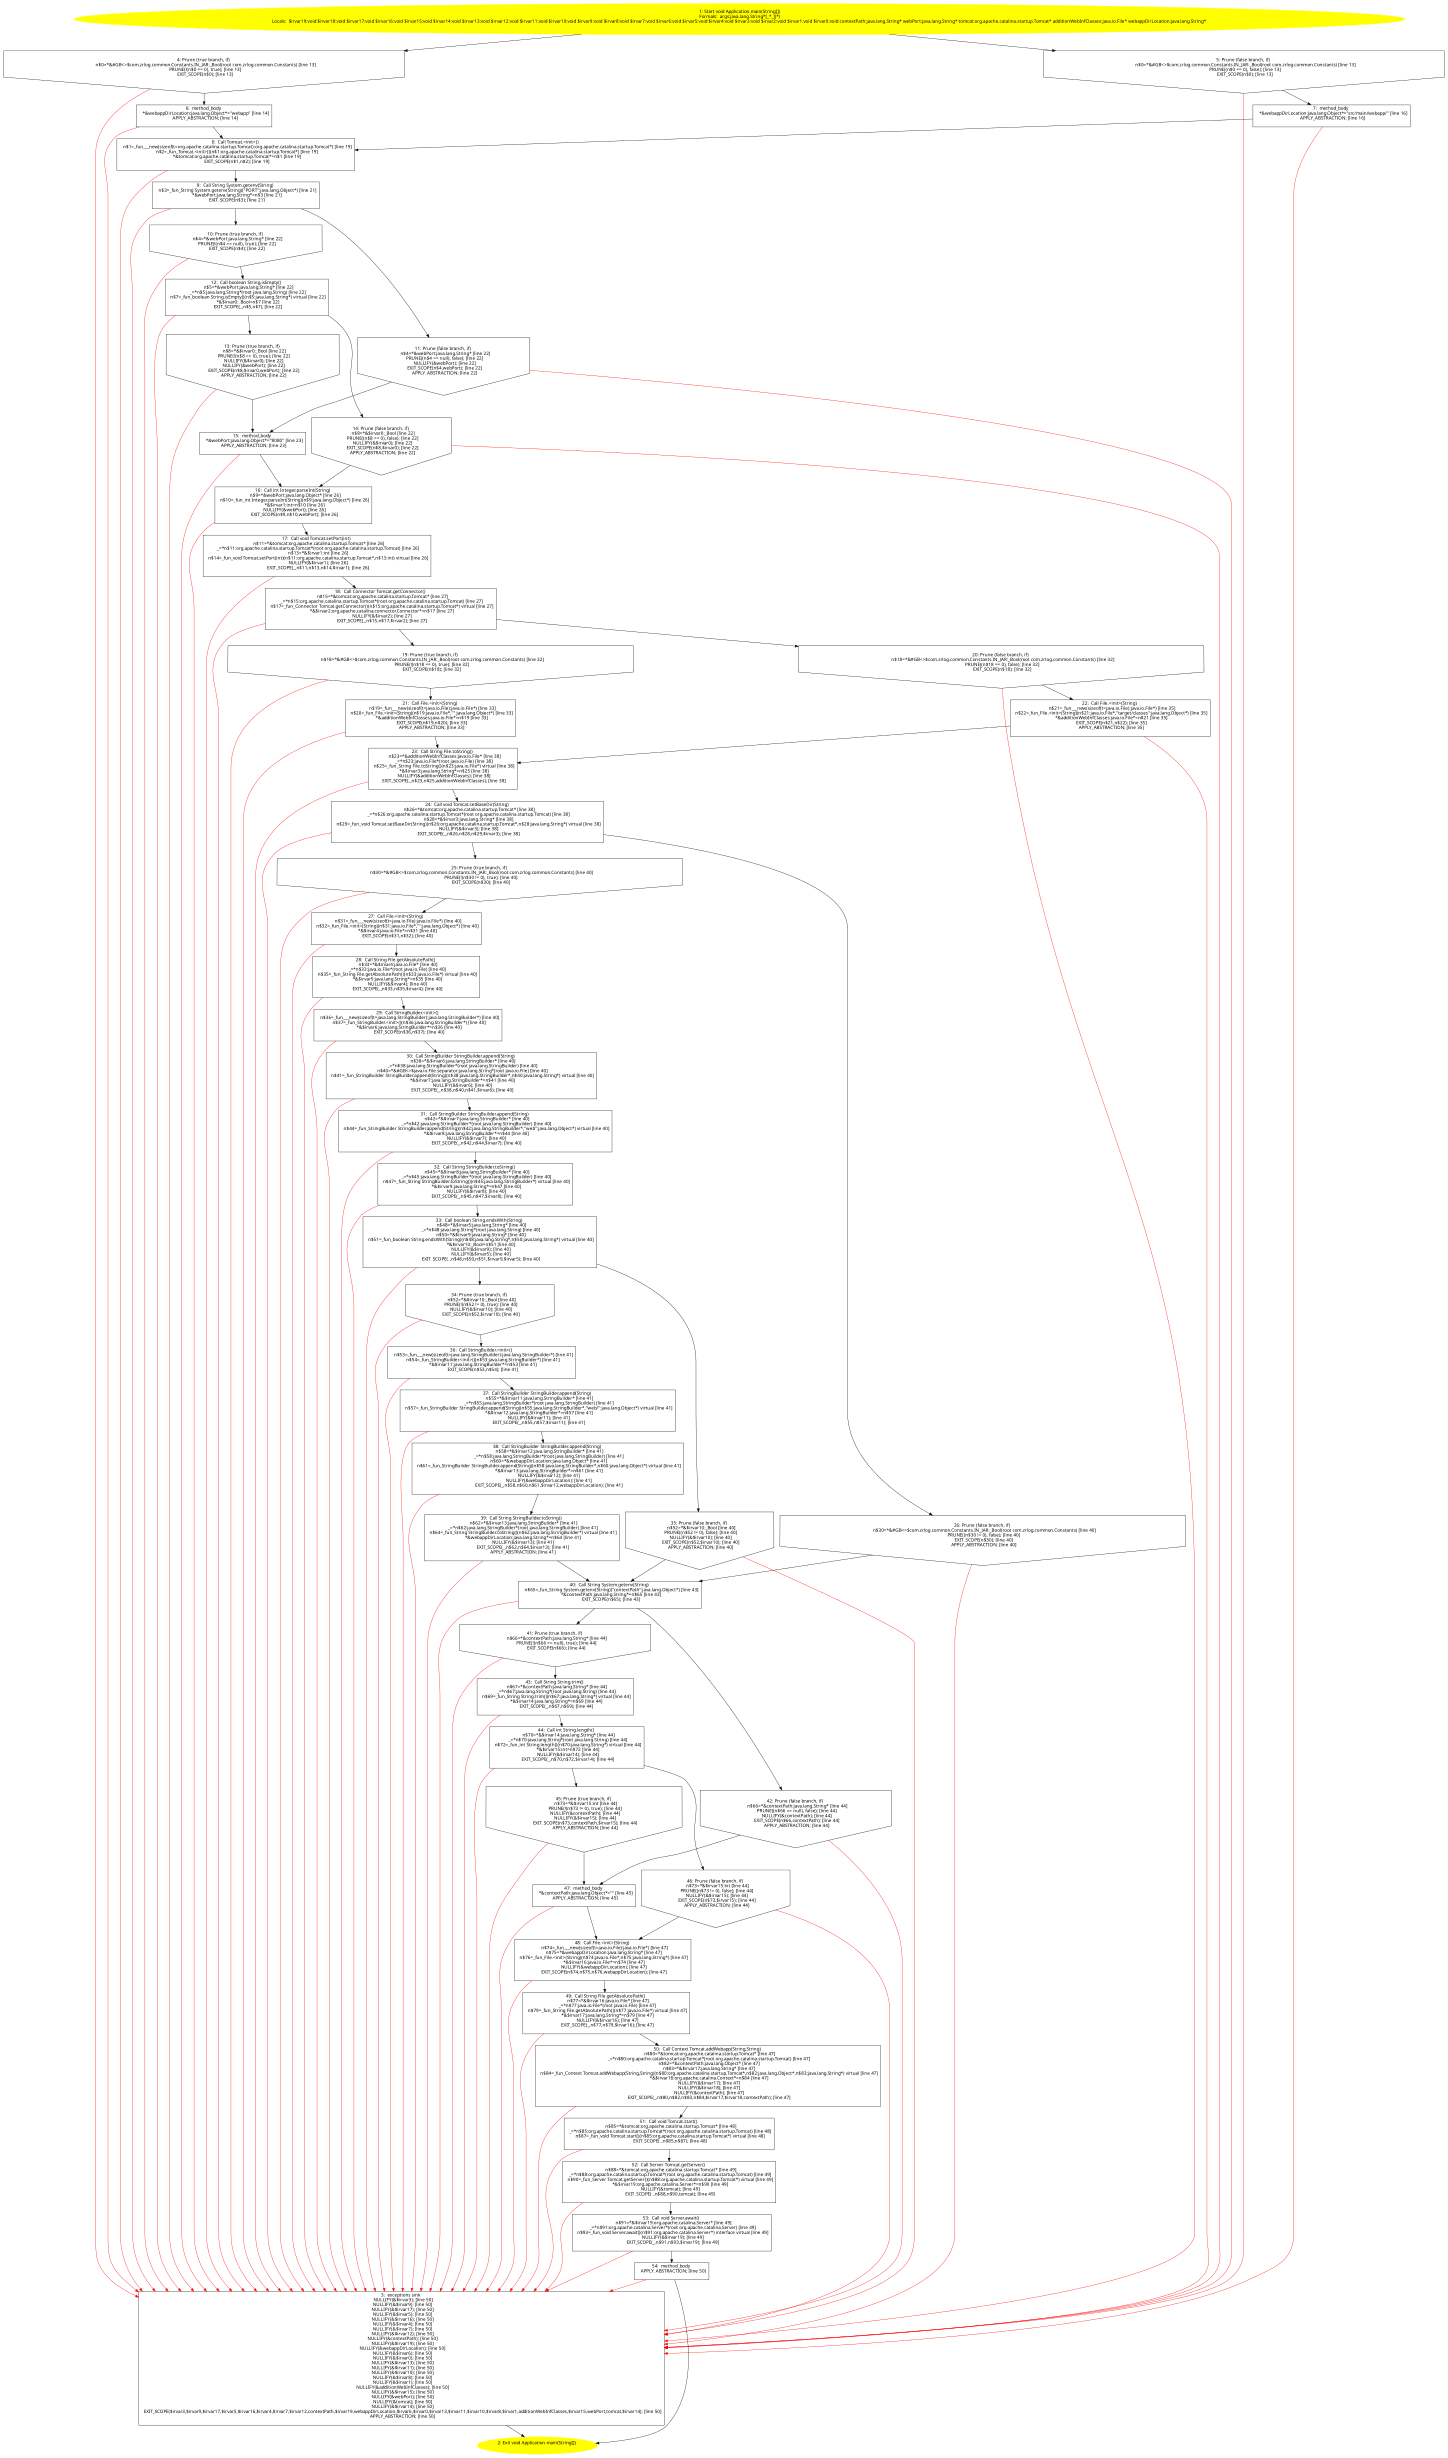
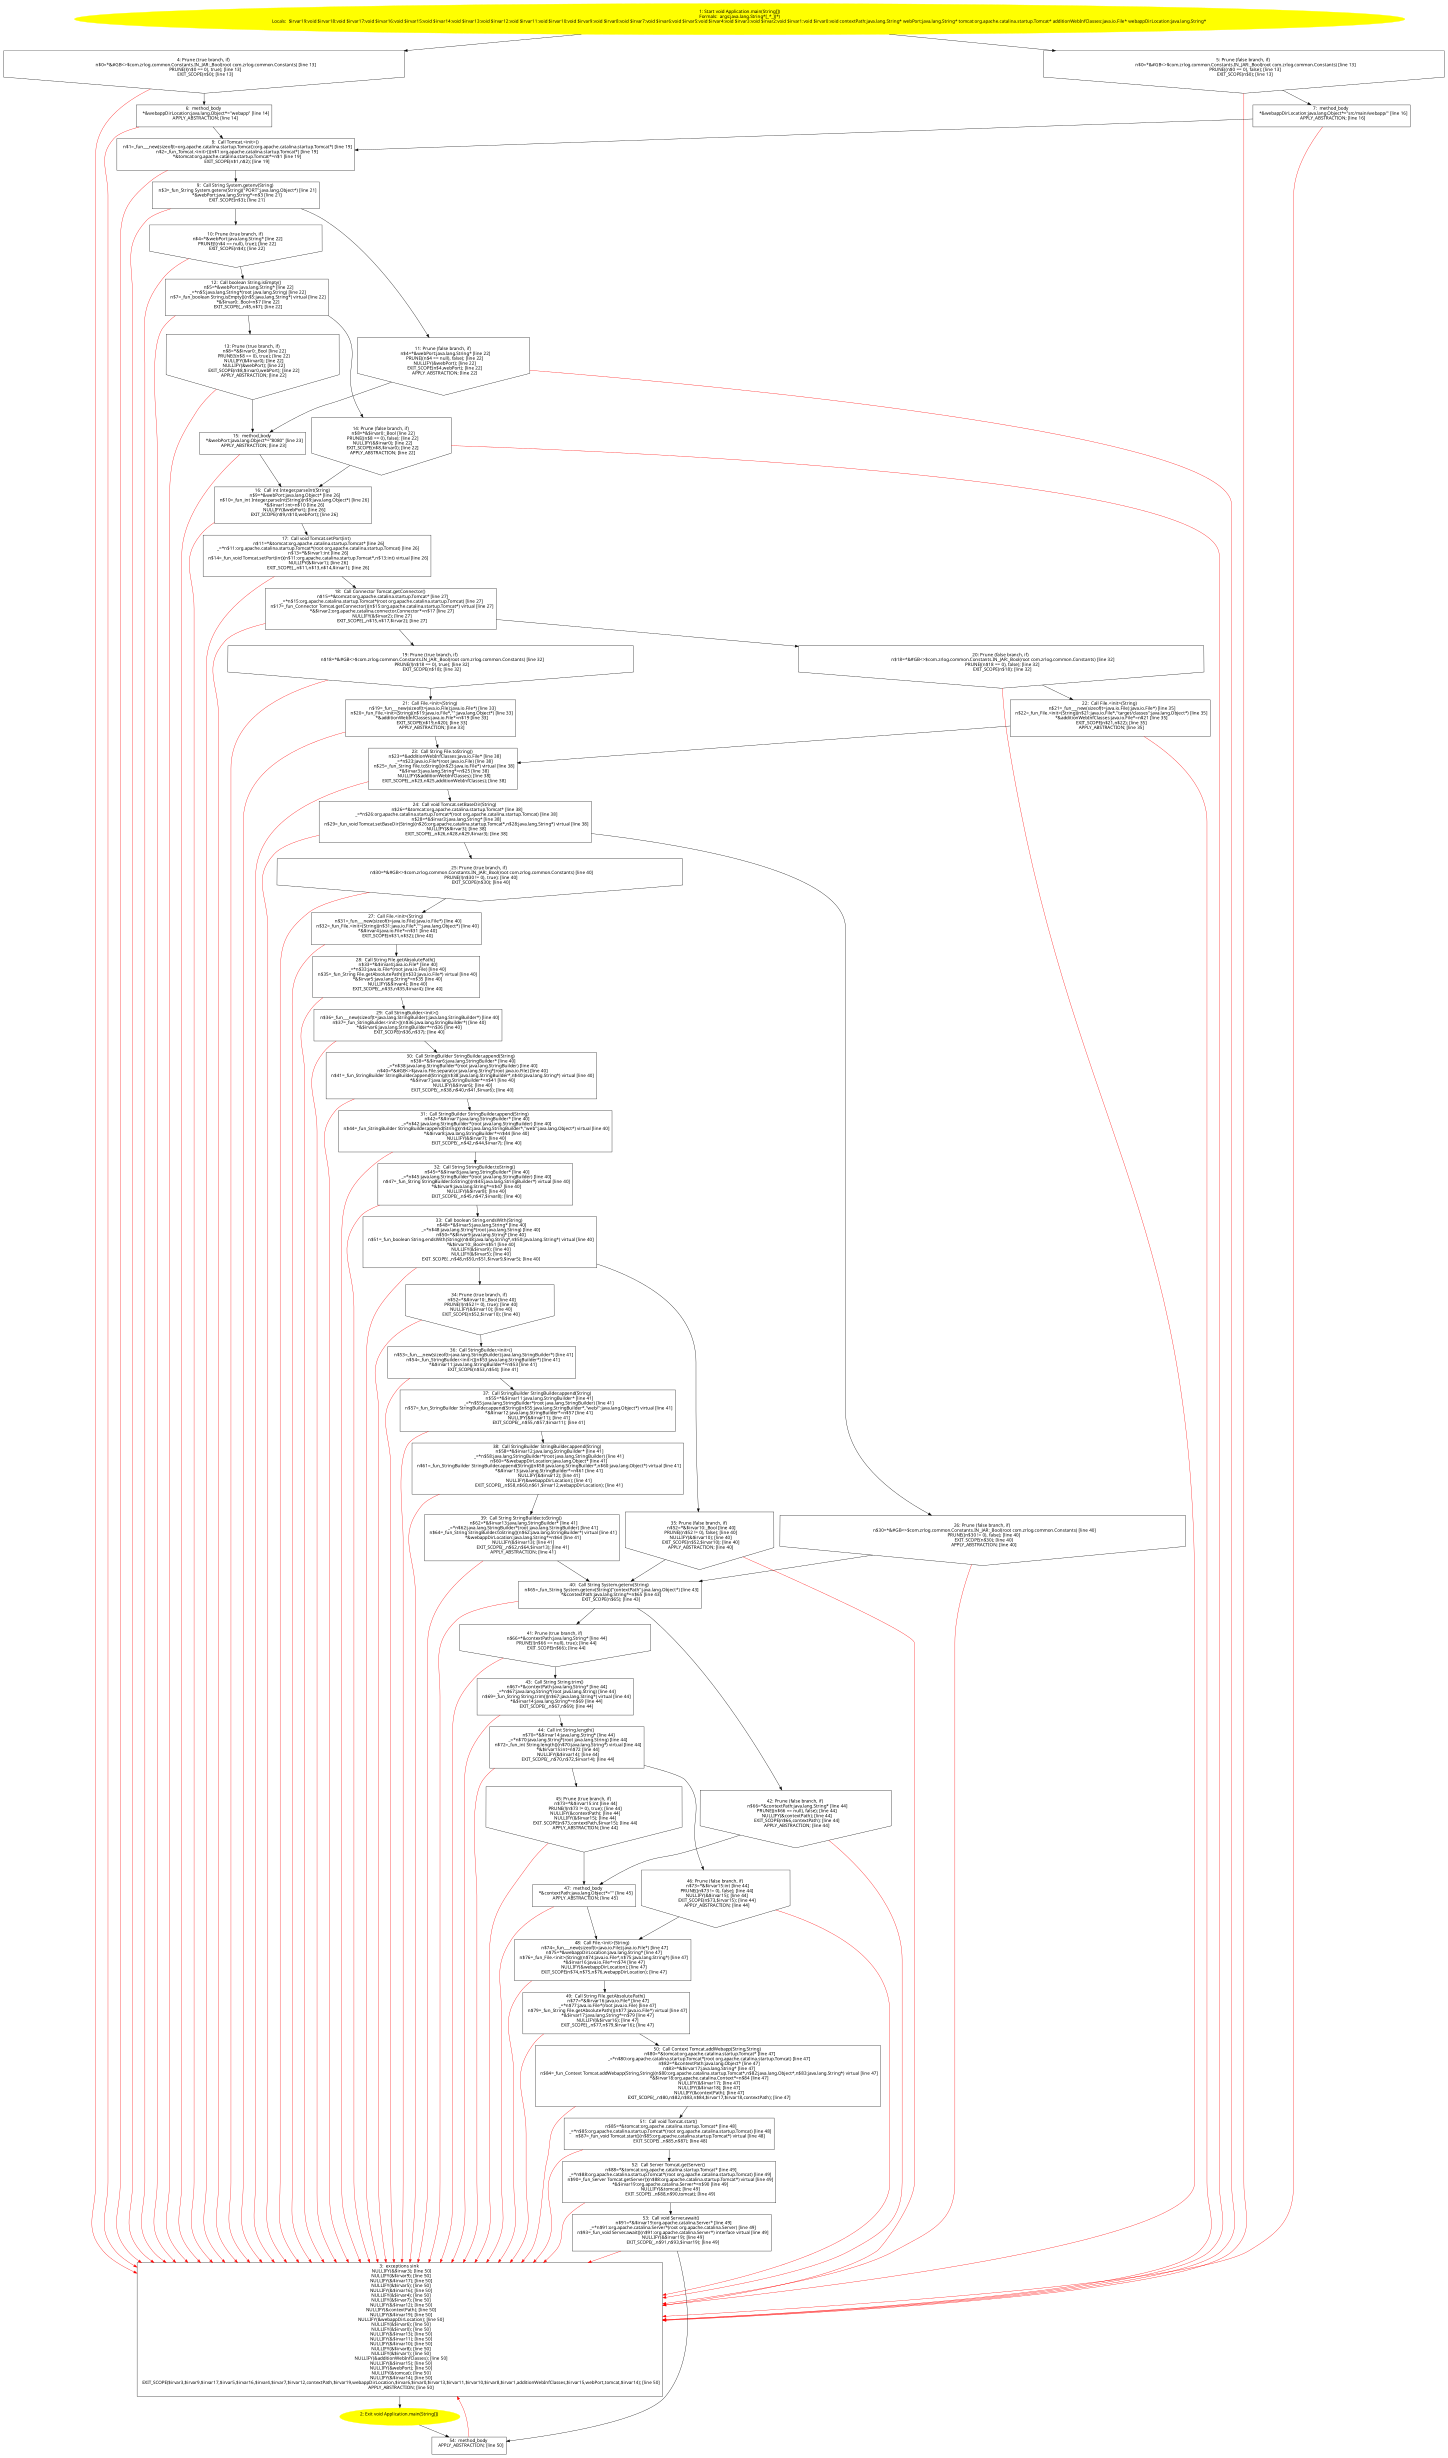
(685, 2390) -> (433, 2430)
